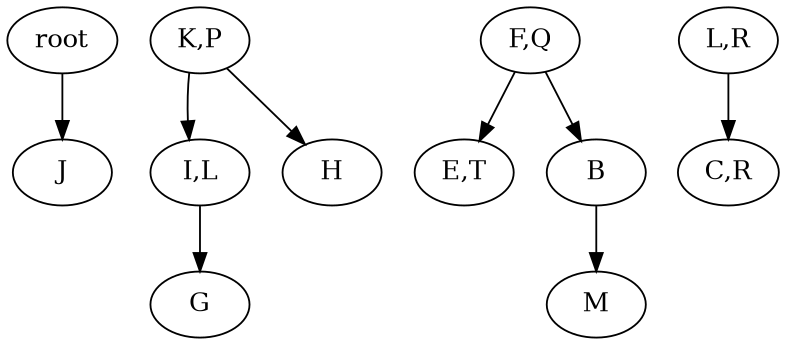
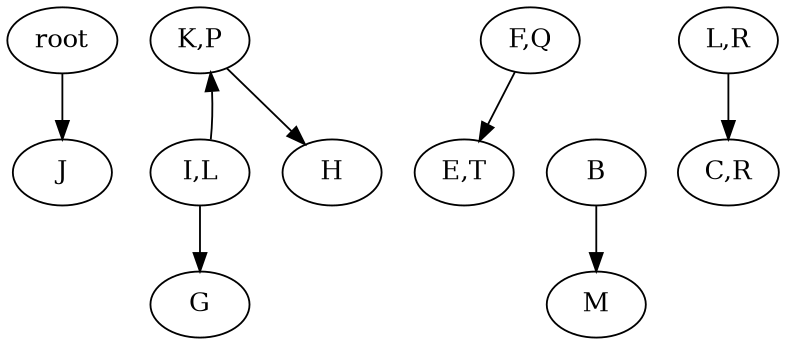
(188, 97) -> (212, 115)
(559, 98) -> none
